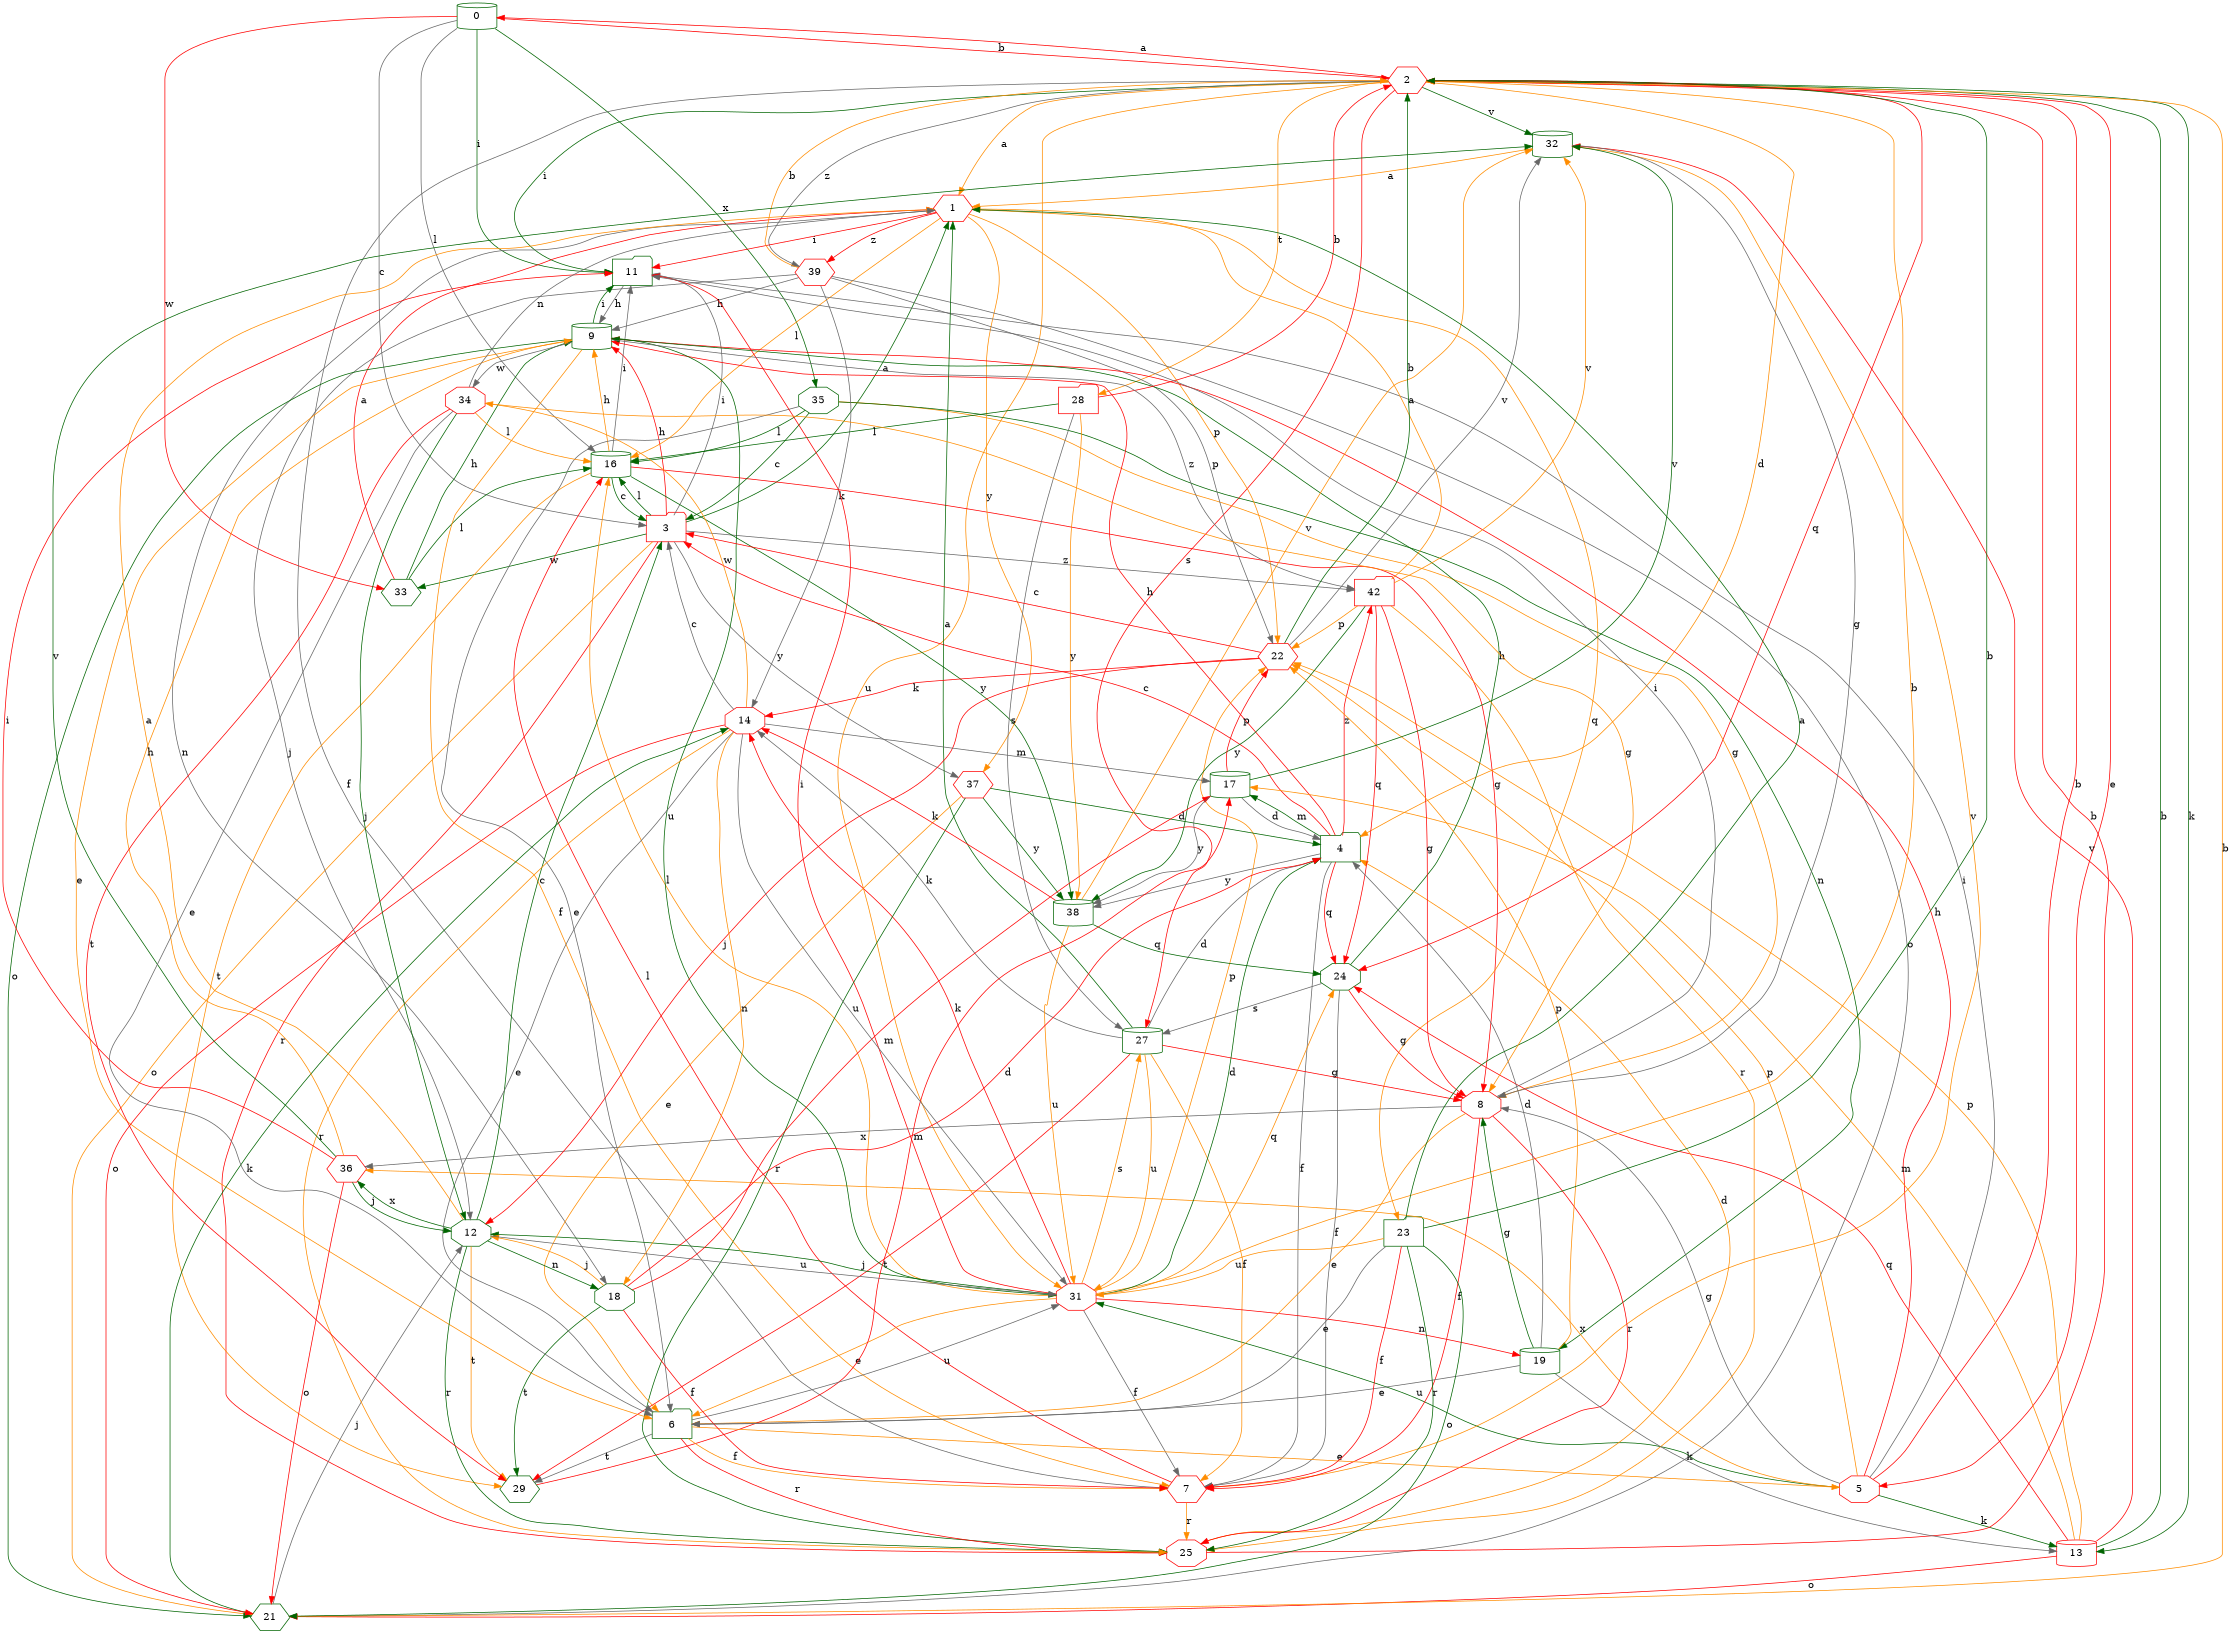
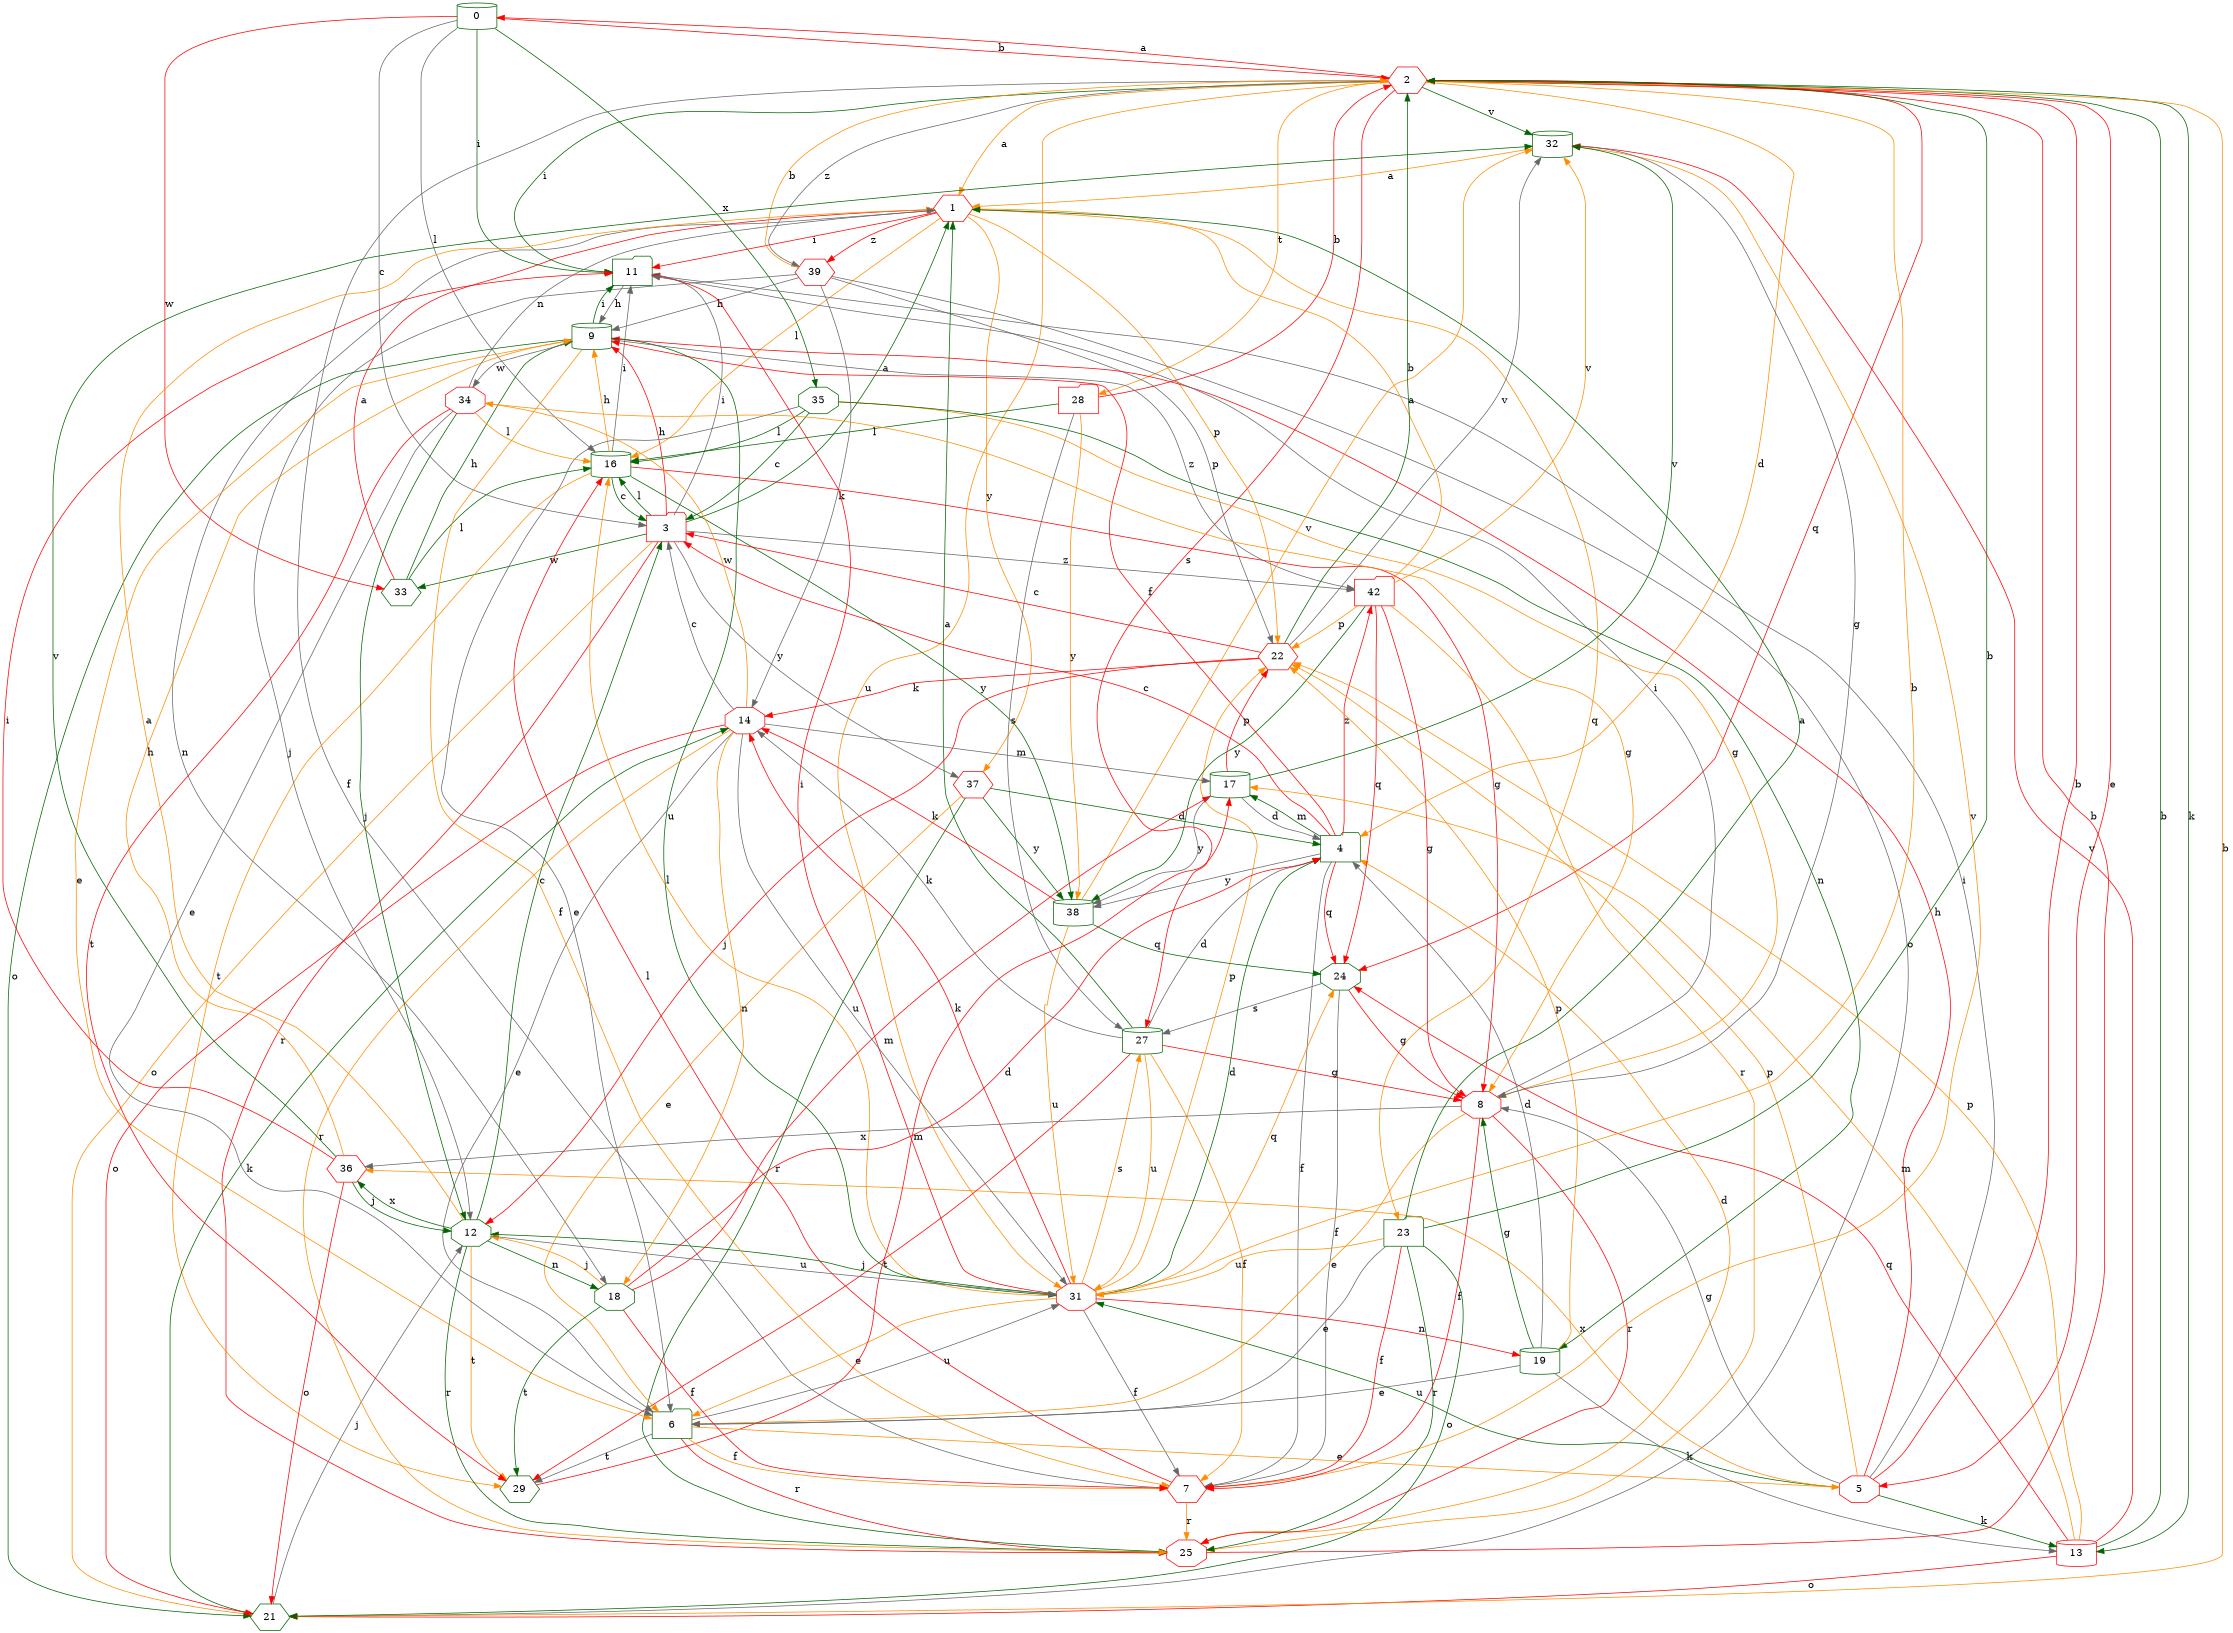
(1267, 455) -> none
(1151, 593) -> (1151, 593)
